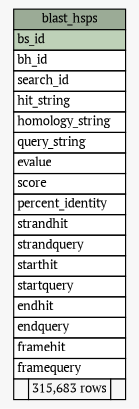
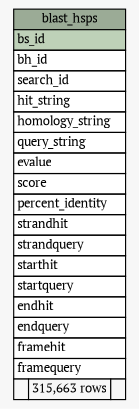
(70, 389) -> (70, 389)
